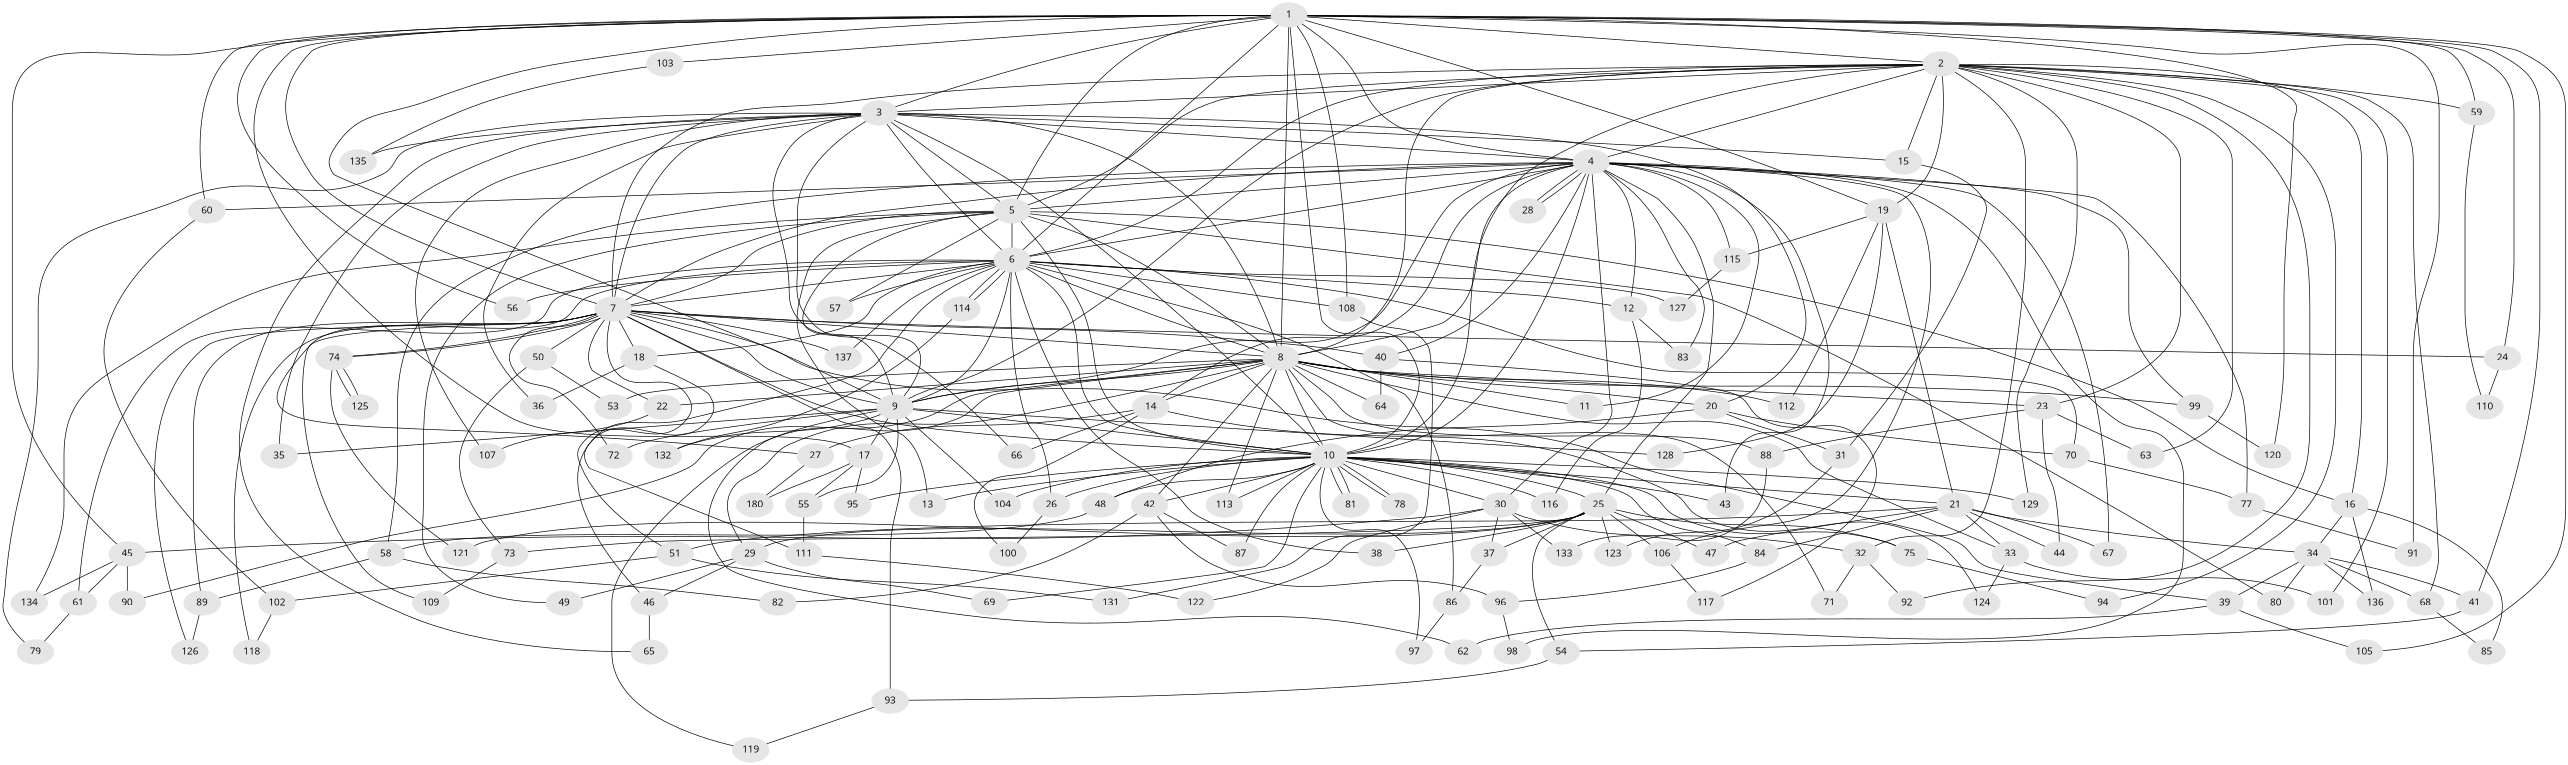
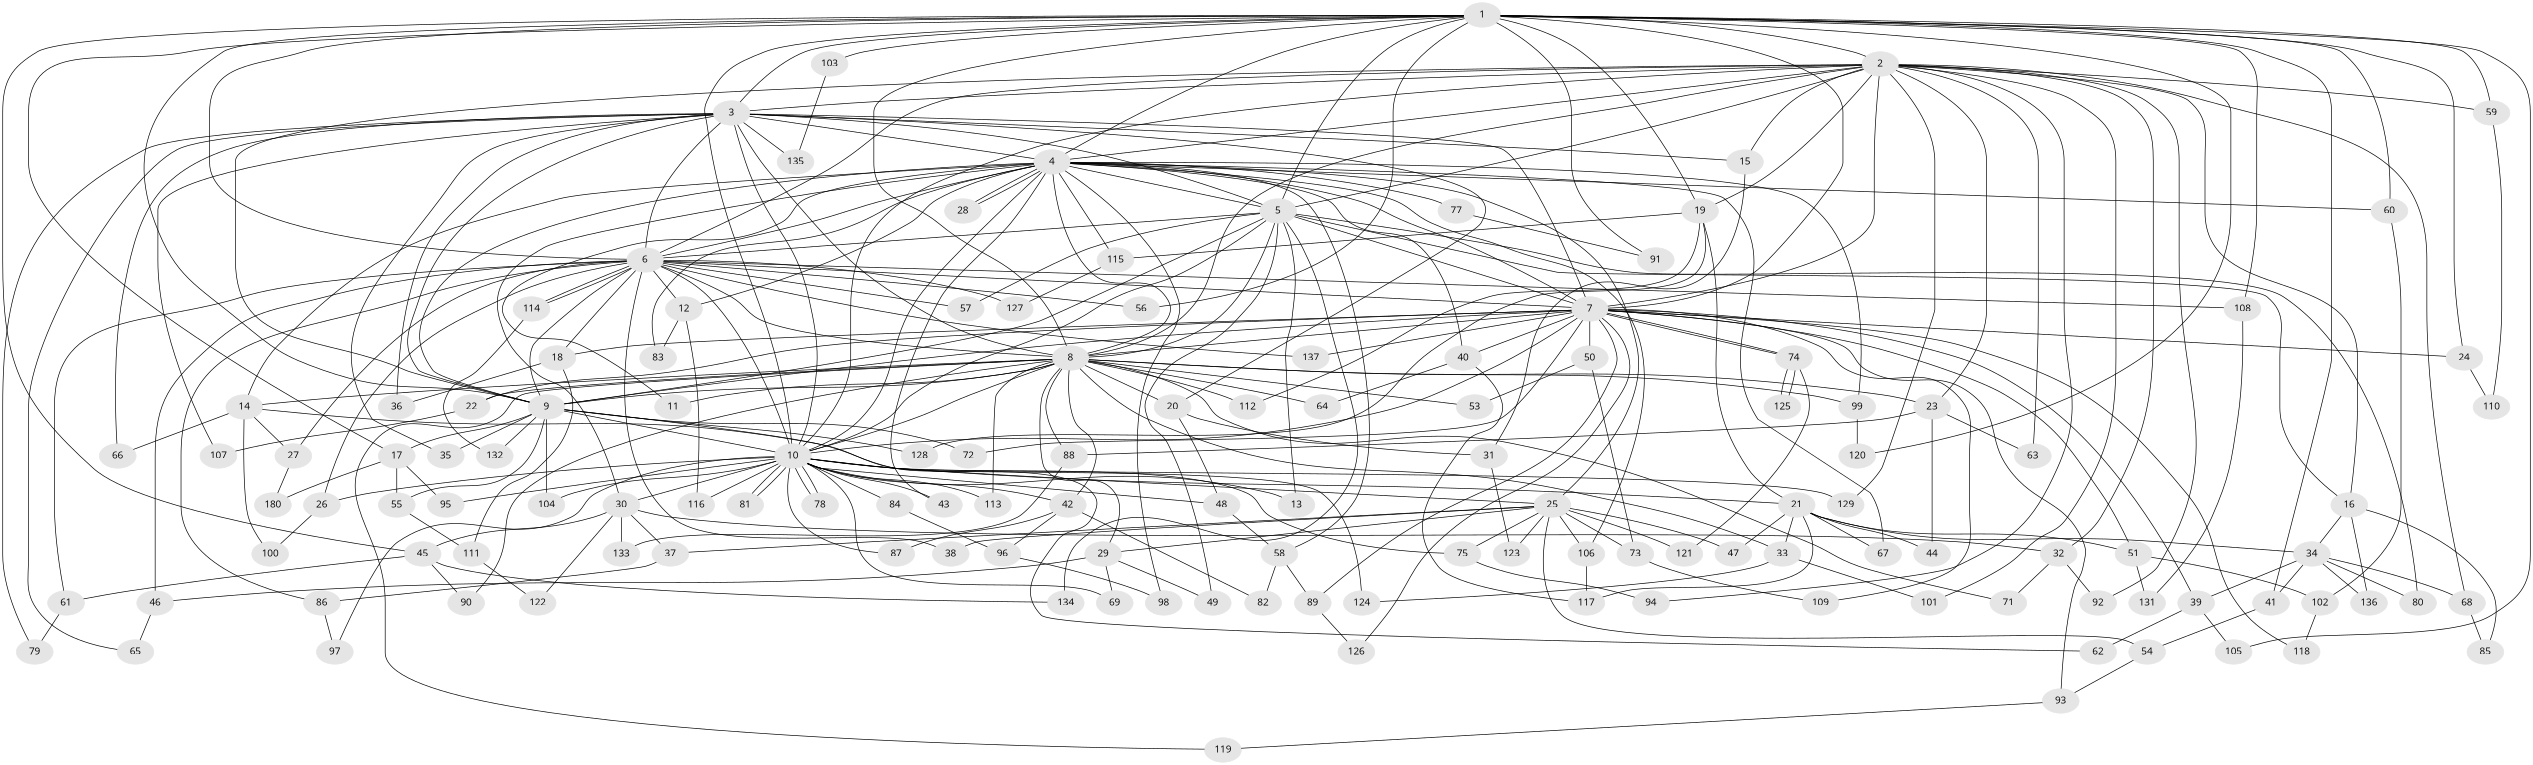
(2071, 456) -> none
(1858, 529) -> (1752, 585)
